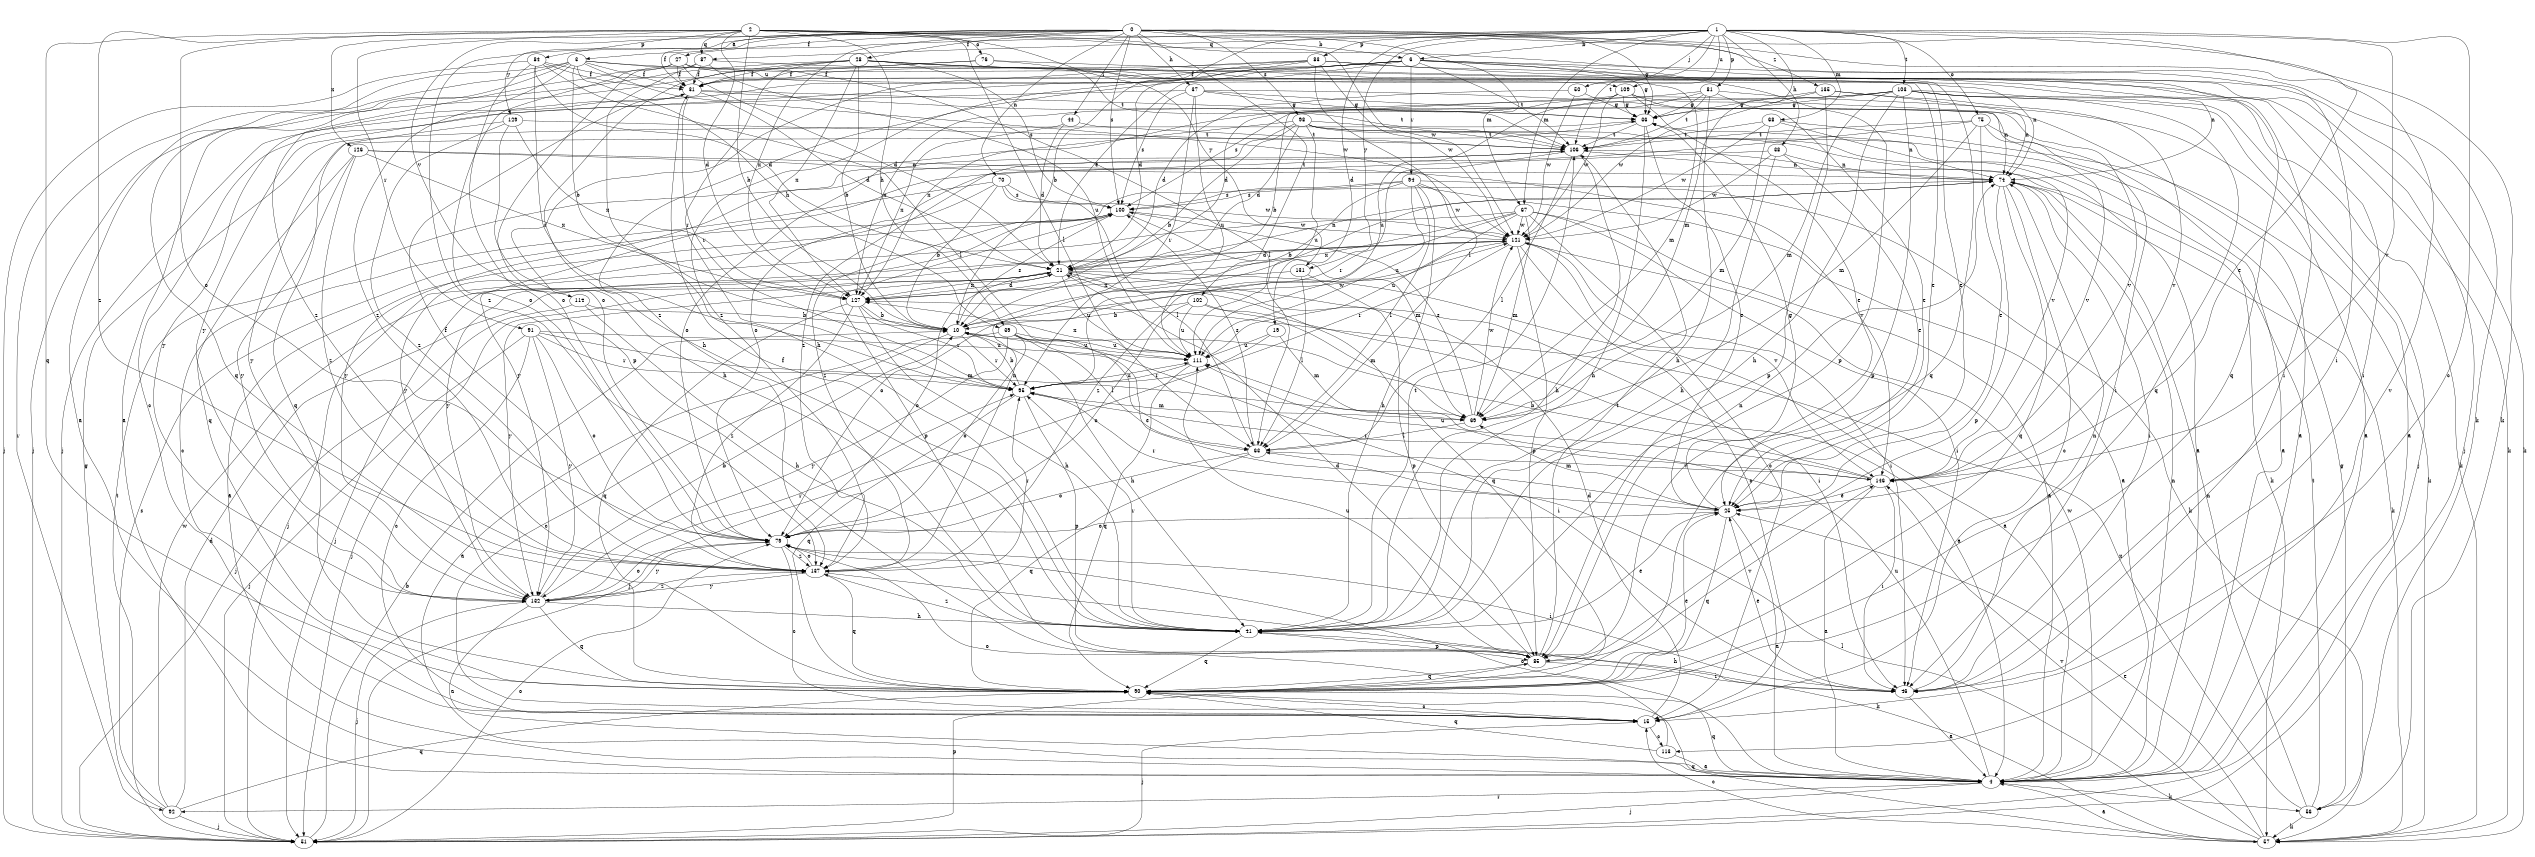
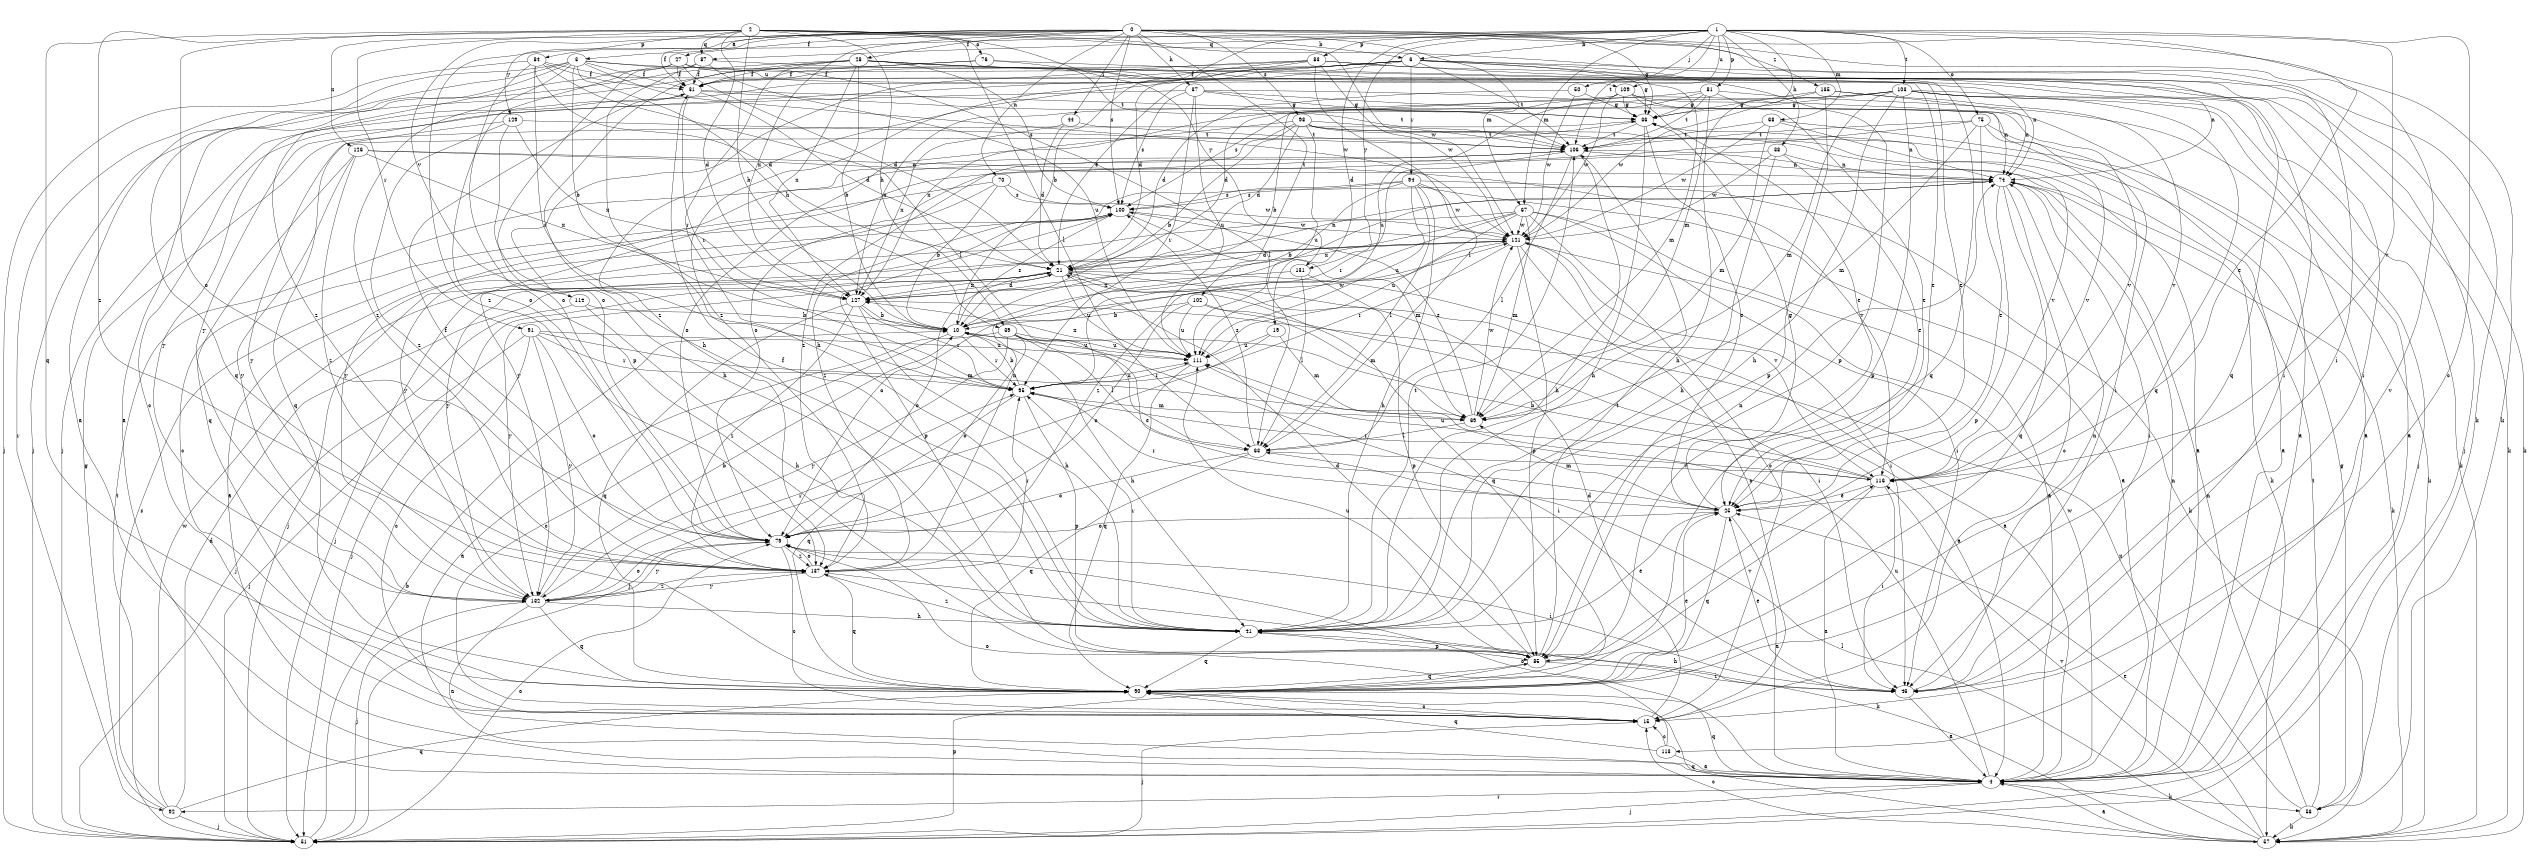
(1132, 285) -> none
(1880, 481) -> (1880, 481)
(1655, 736) -> (1662, 736)
